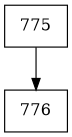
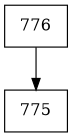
(36, 63) -> (36, 63)
